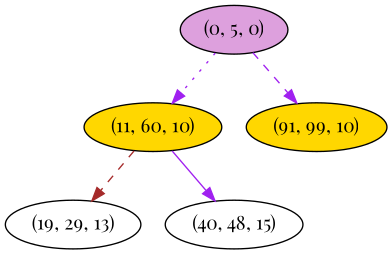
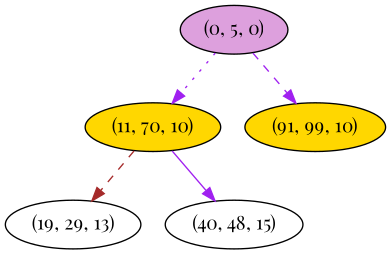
(153, 127) -> (153, 127)
